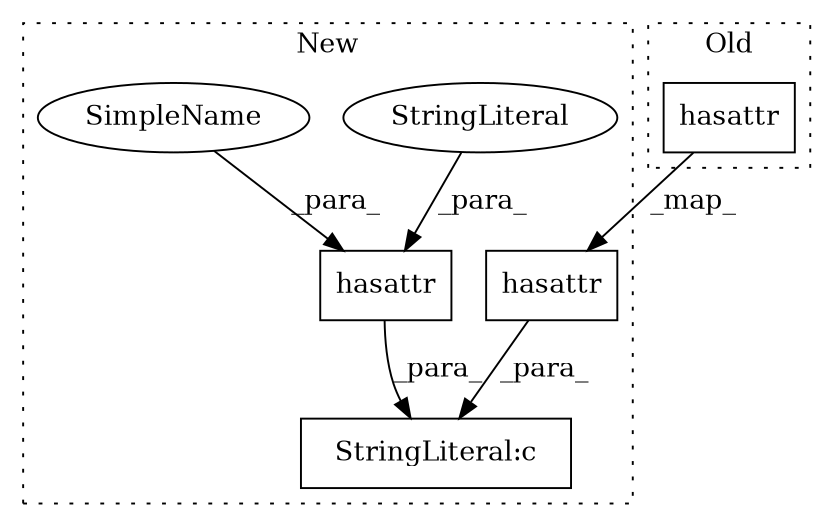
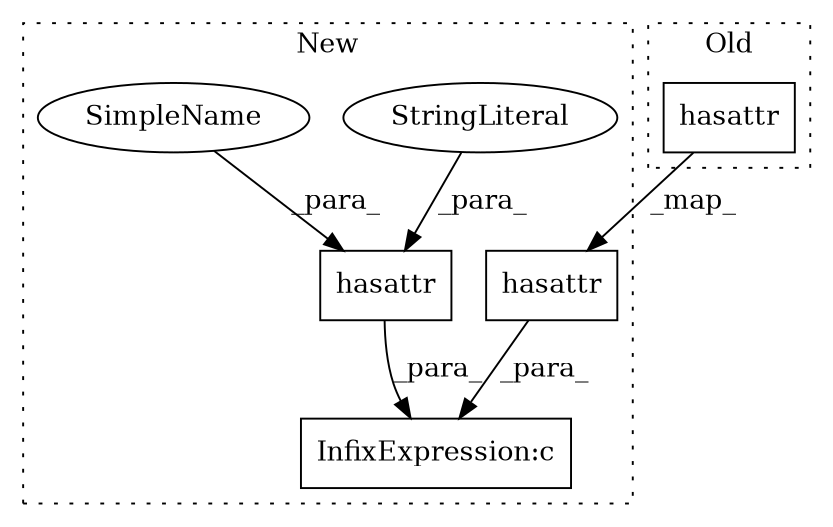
(436, 453) -> (436, 453)
